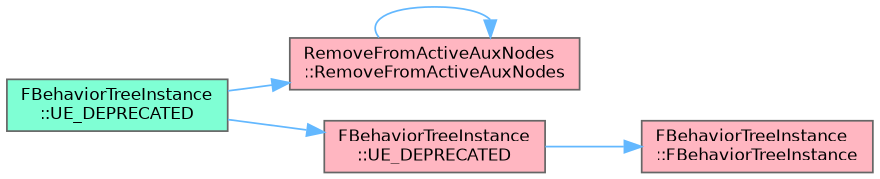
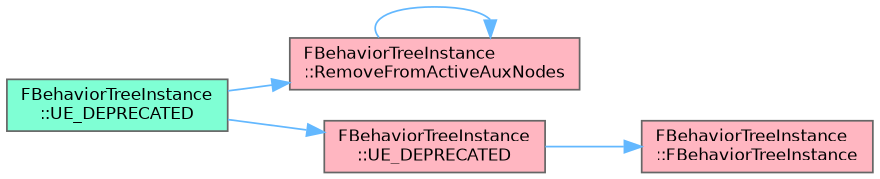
(435, 64) -> (435, 64)
